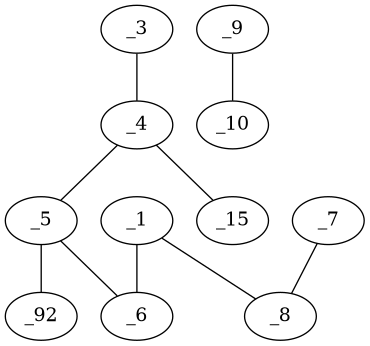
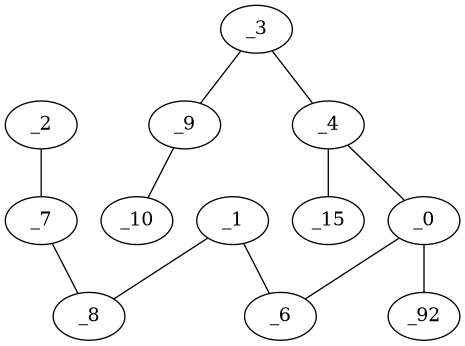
none -> (221, 77)
none -> (41, 125)
(41, 221) -> (424, 221)
